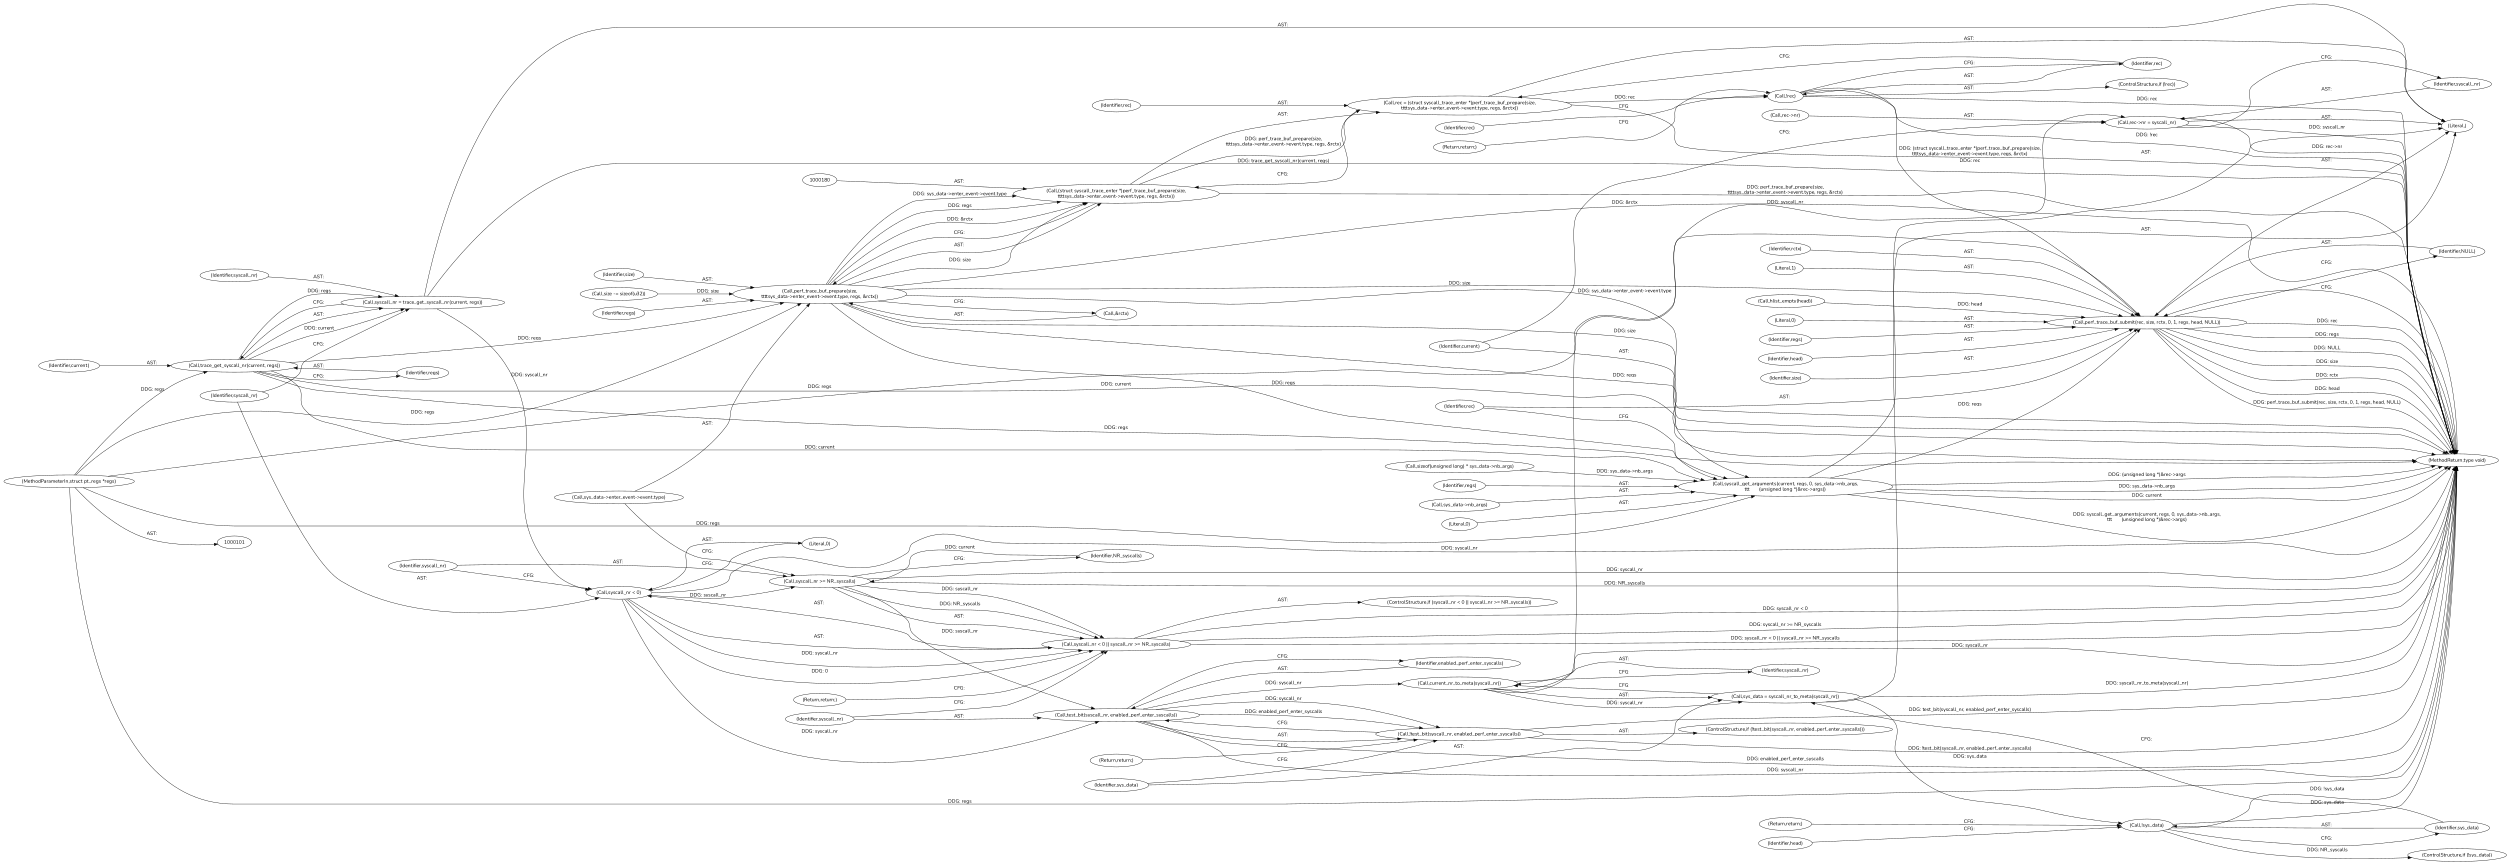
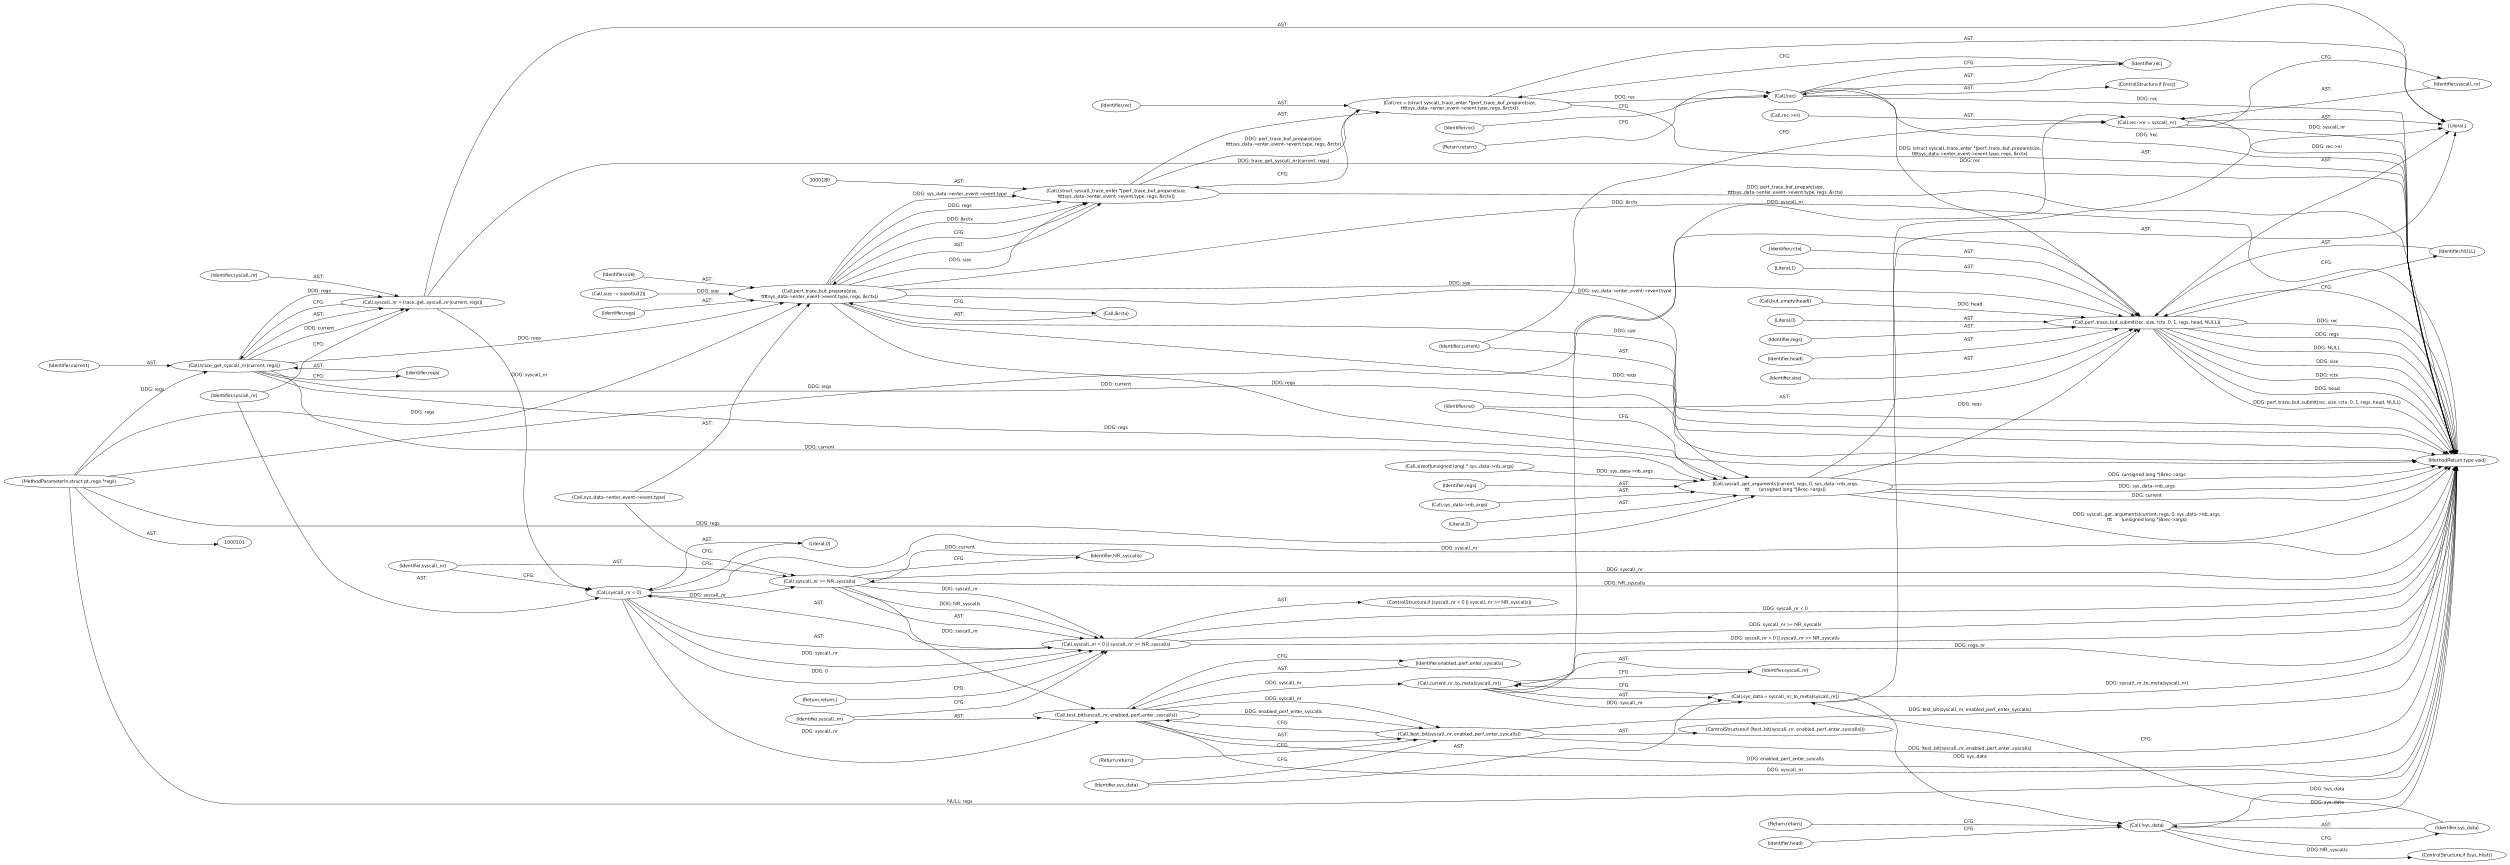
(1785, 301) -> (1785, 301)
(1970, 645) -> (1970, 645)
(960, 801) -> (960, 801)
(2457, 855) -> (2457, 855)
